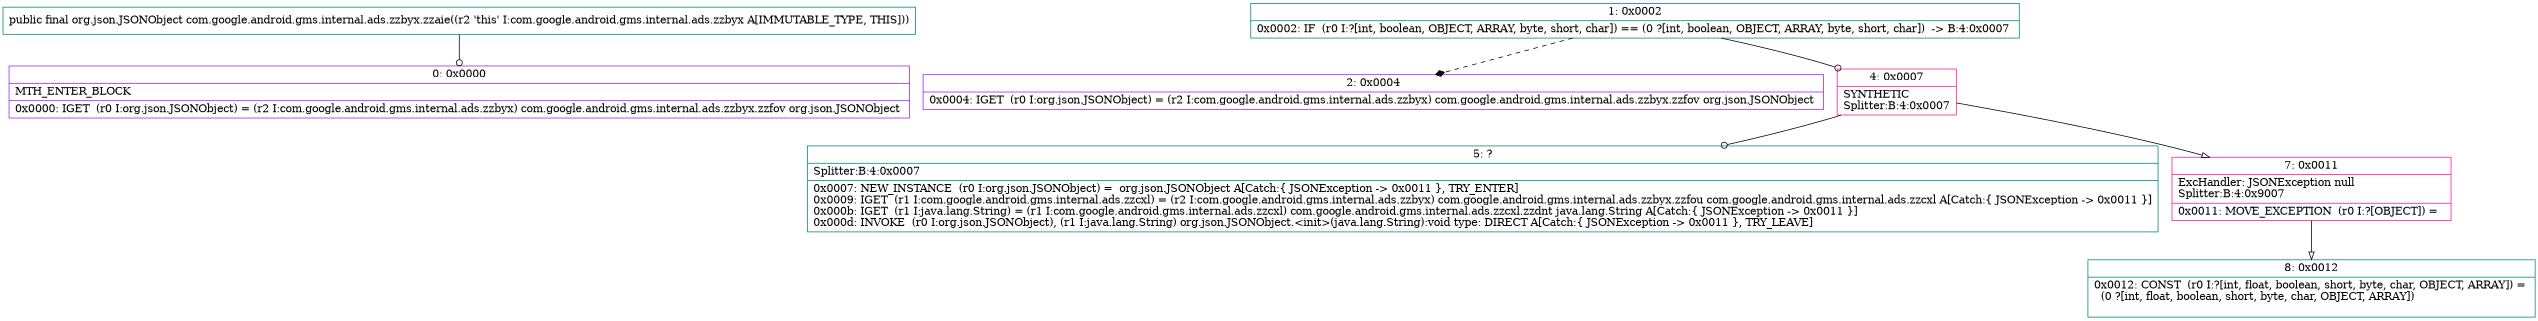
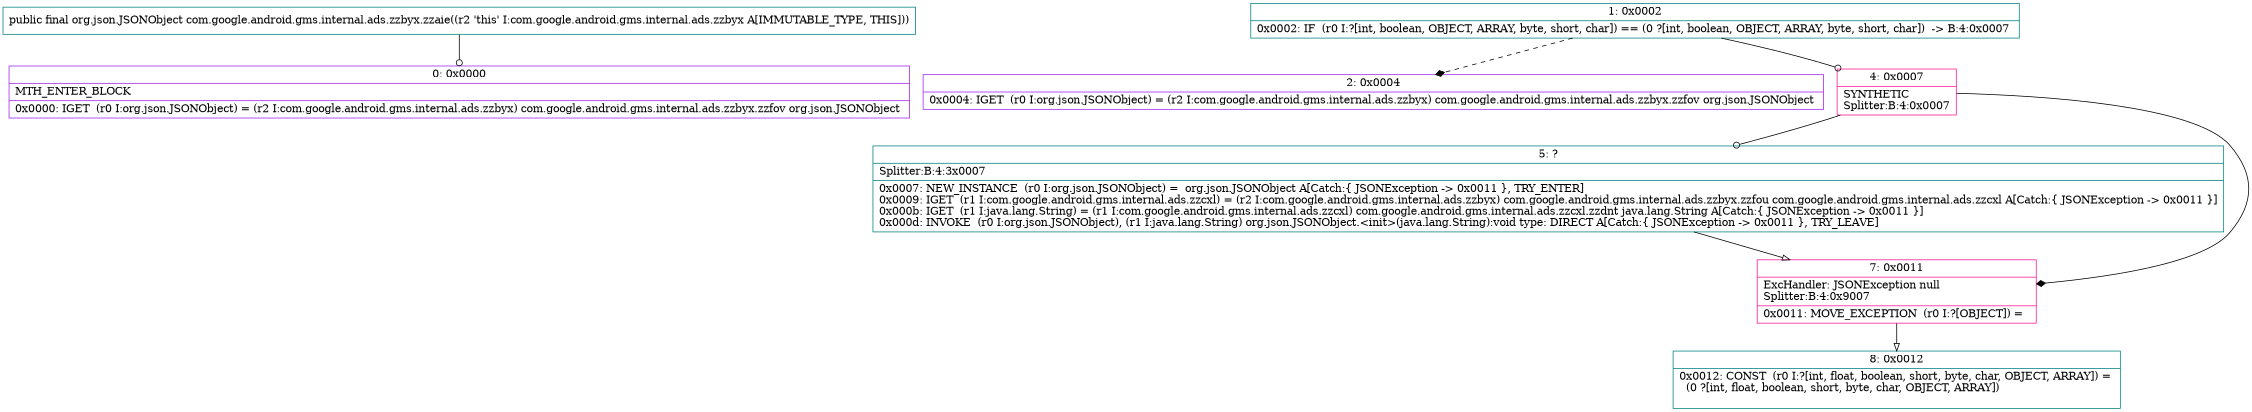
(2080, 127) -> (2232, 149)
(867, 172) -> (933, 172)
none -> (1738, 245)
